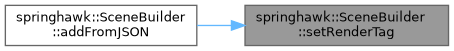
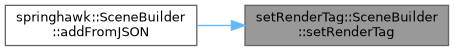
(347, 25) -> (347, 25)
